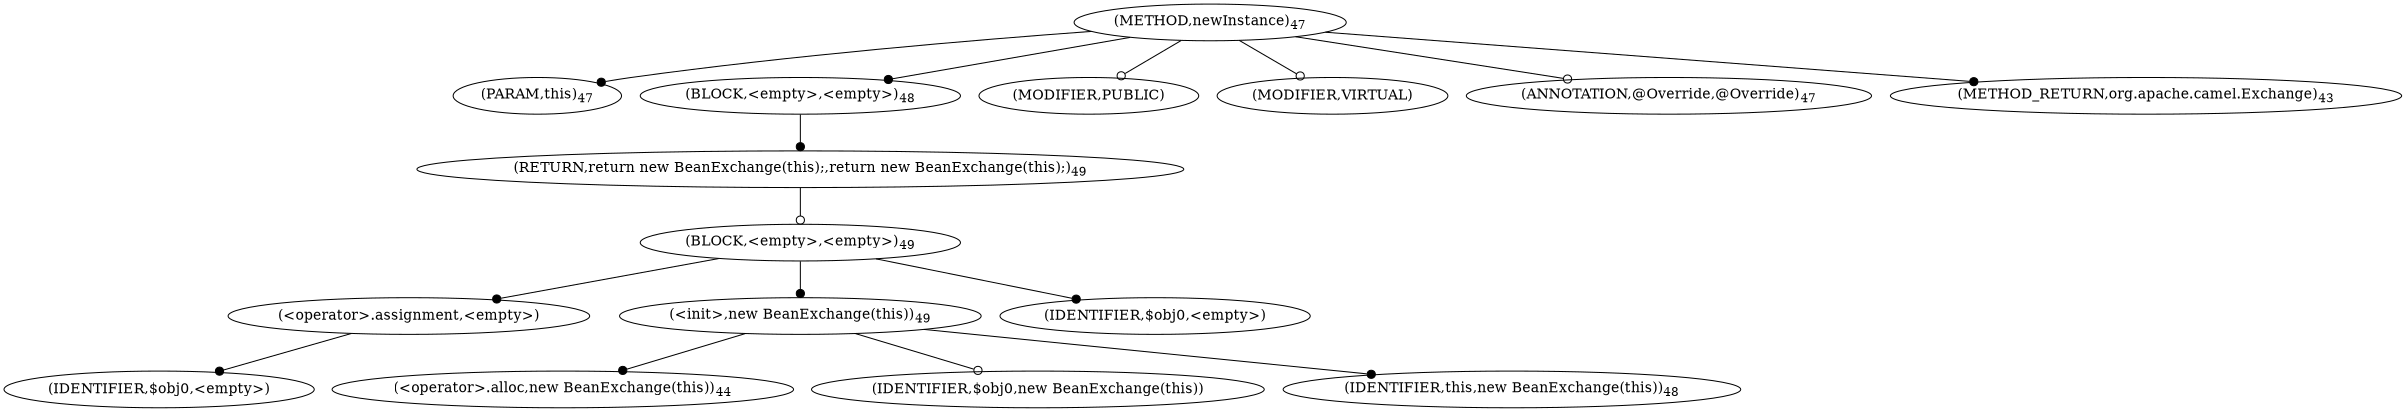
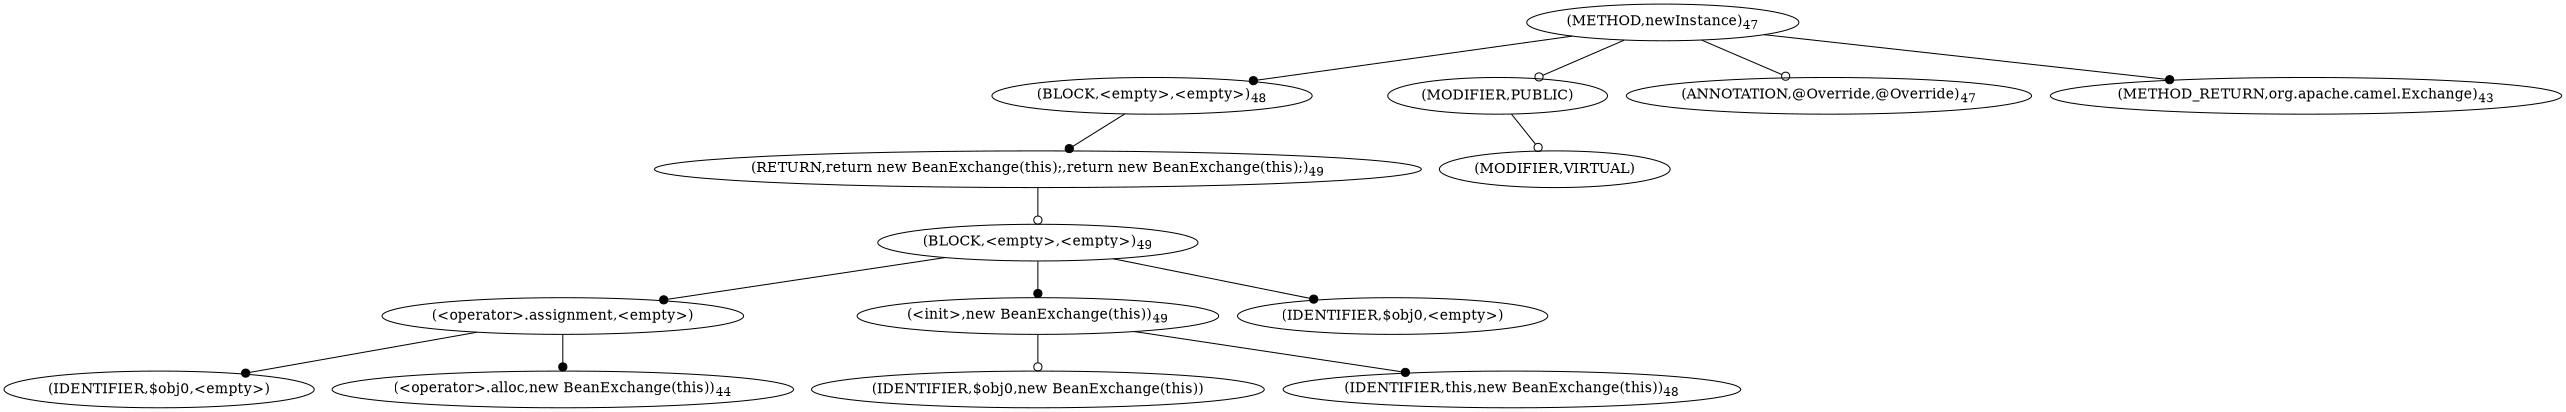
(1268, 57) -> (1523, 129)
(537, 96) -> none
(686, 351) -> (563, 349)
